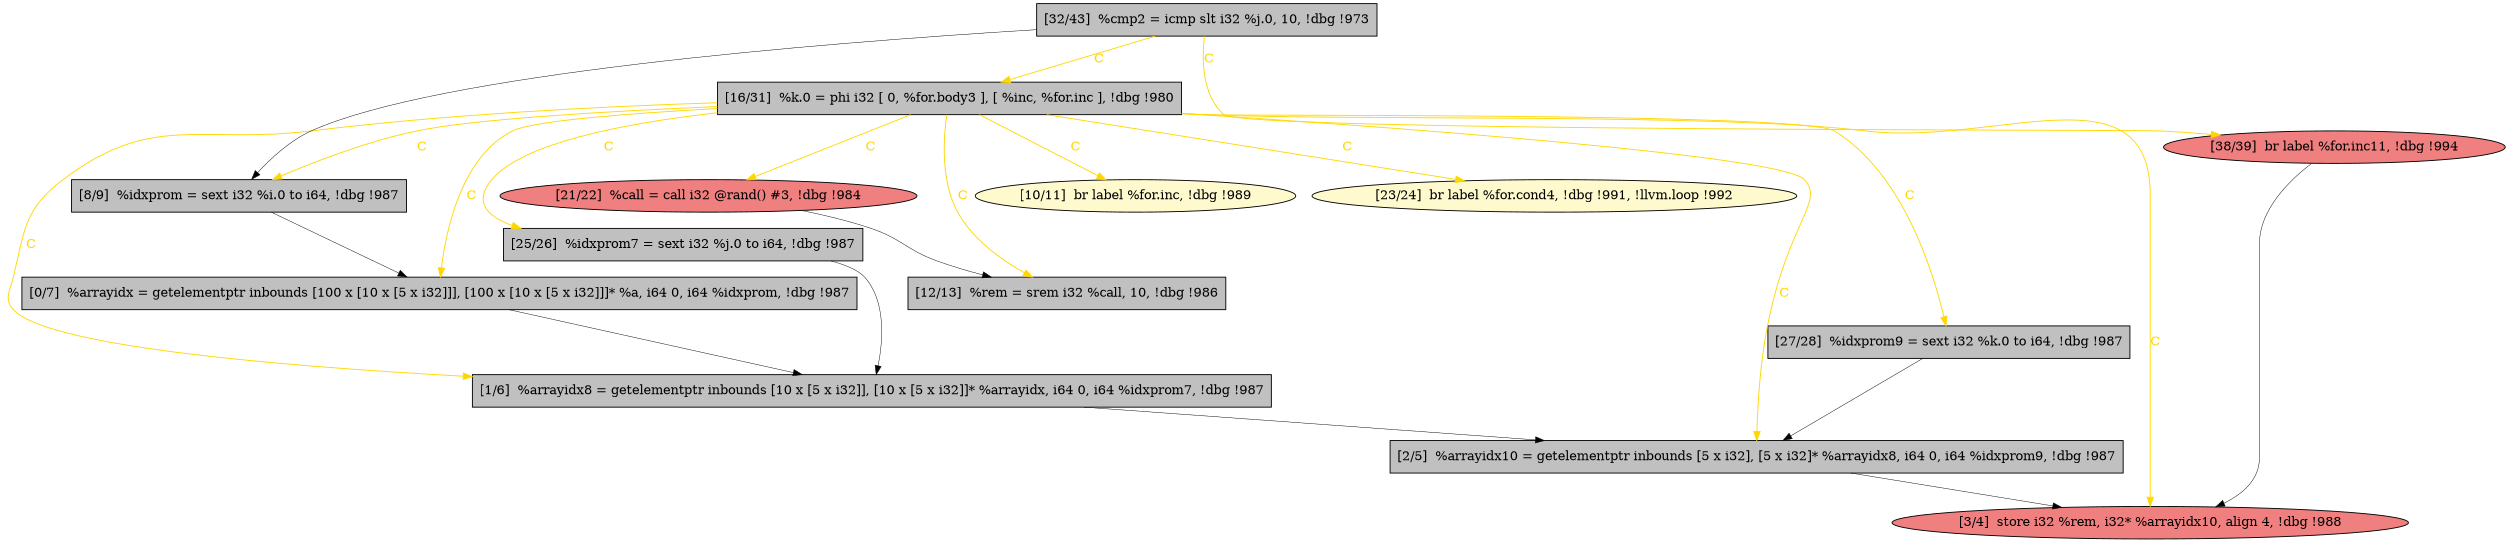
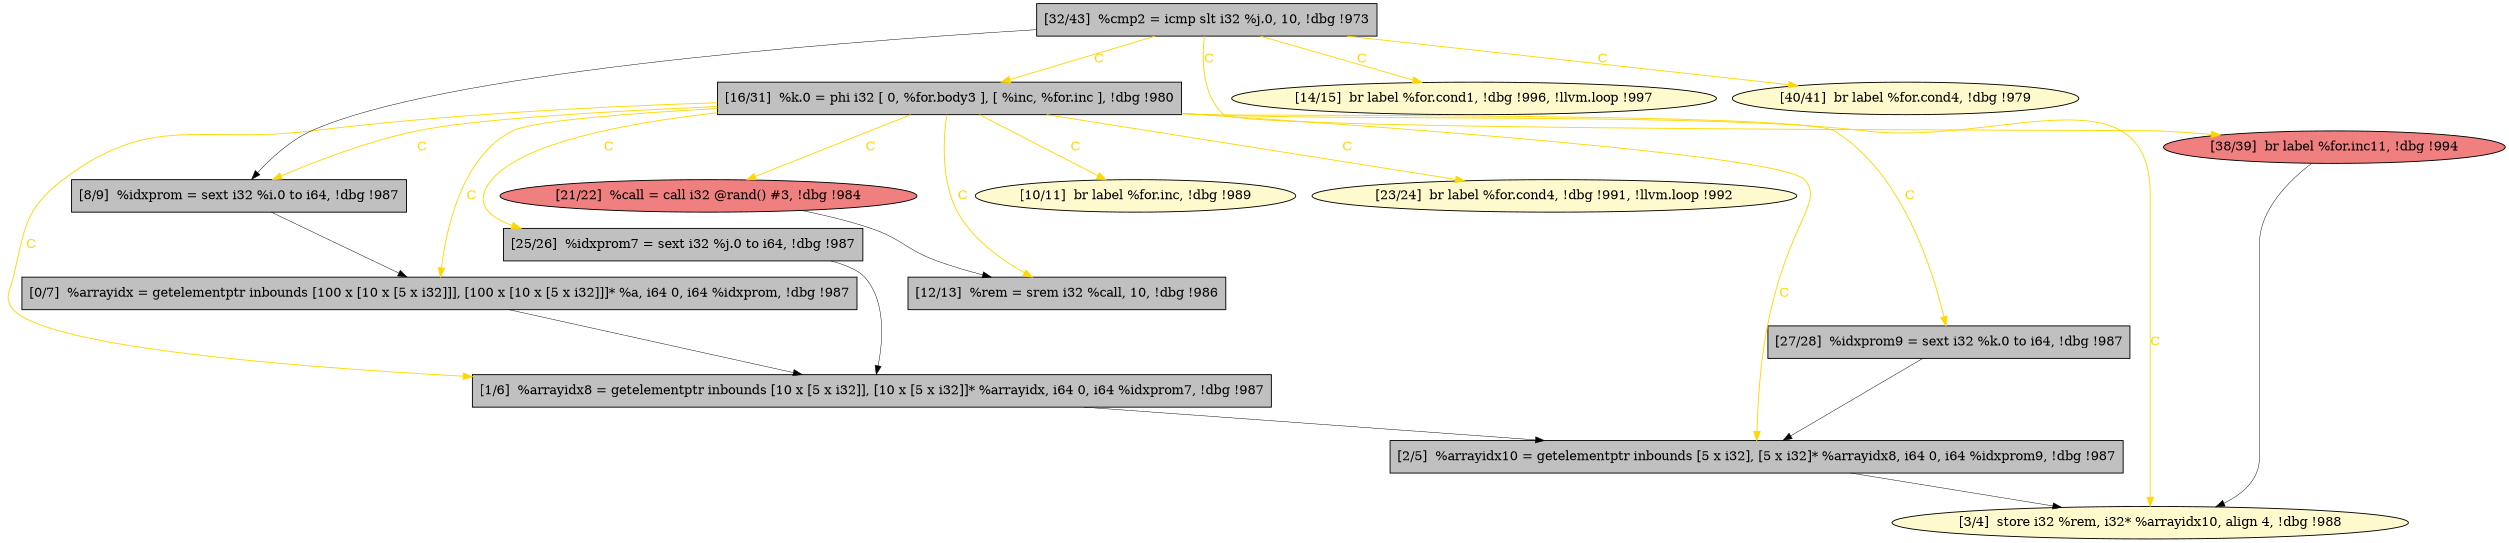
none -> (1474, 98)
none -> (1906, 98)
(2150, 523) -> (2150, 523)
